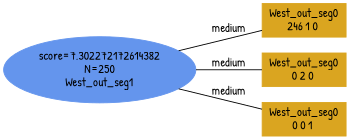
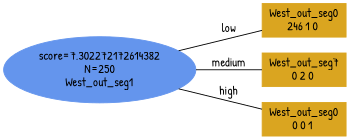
(229, 29) -> (229, 29)
(304, 70) -> (304, 70)
(229, 91) -> (229, 91)
